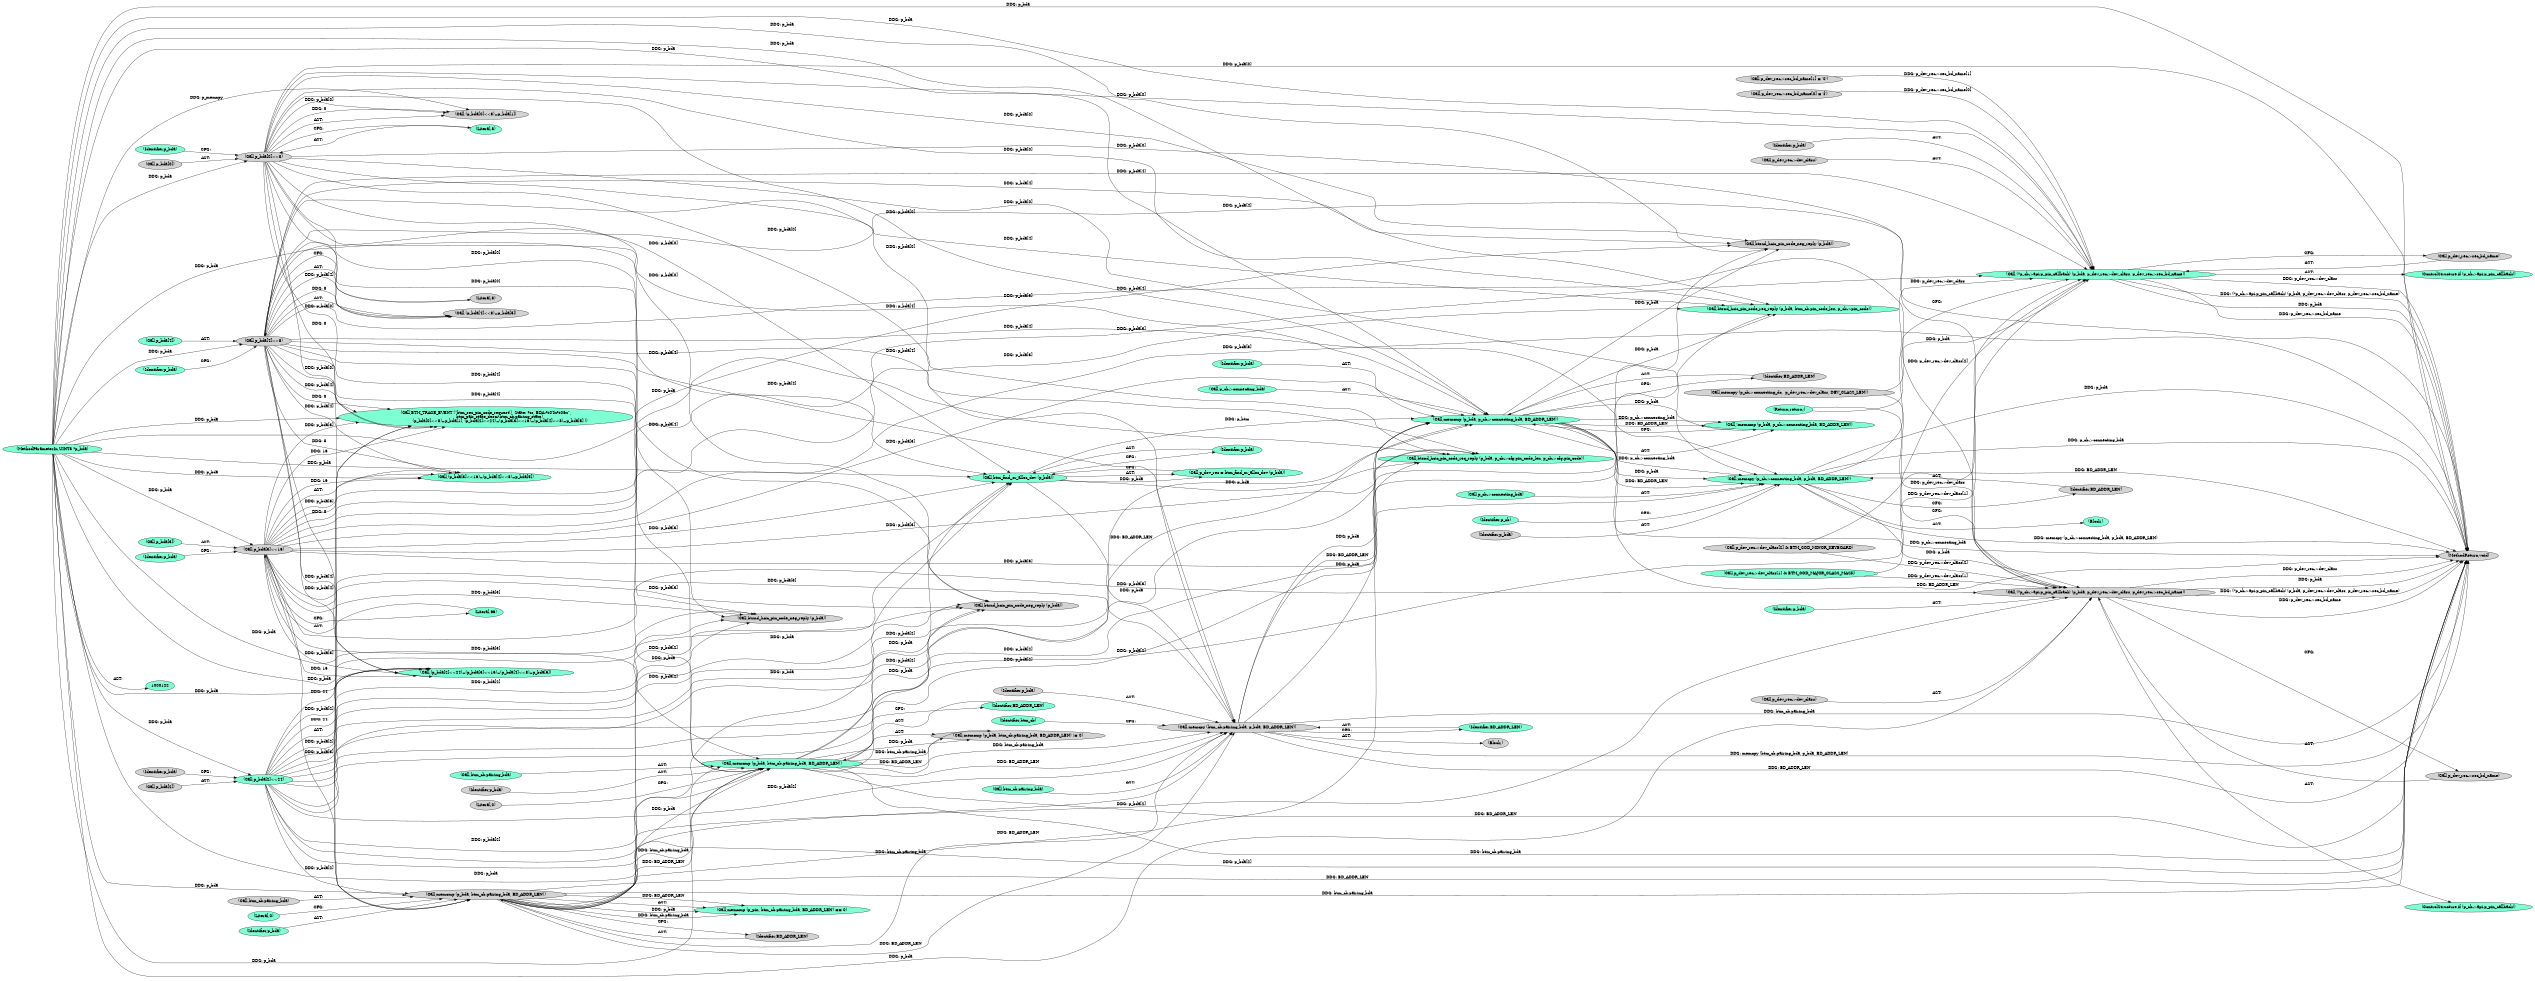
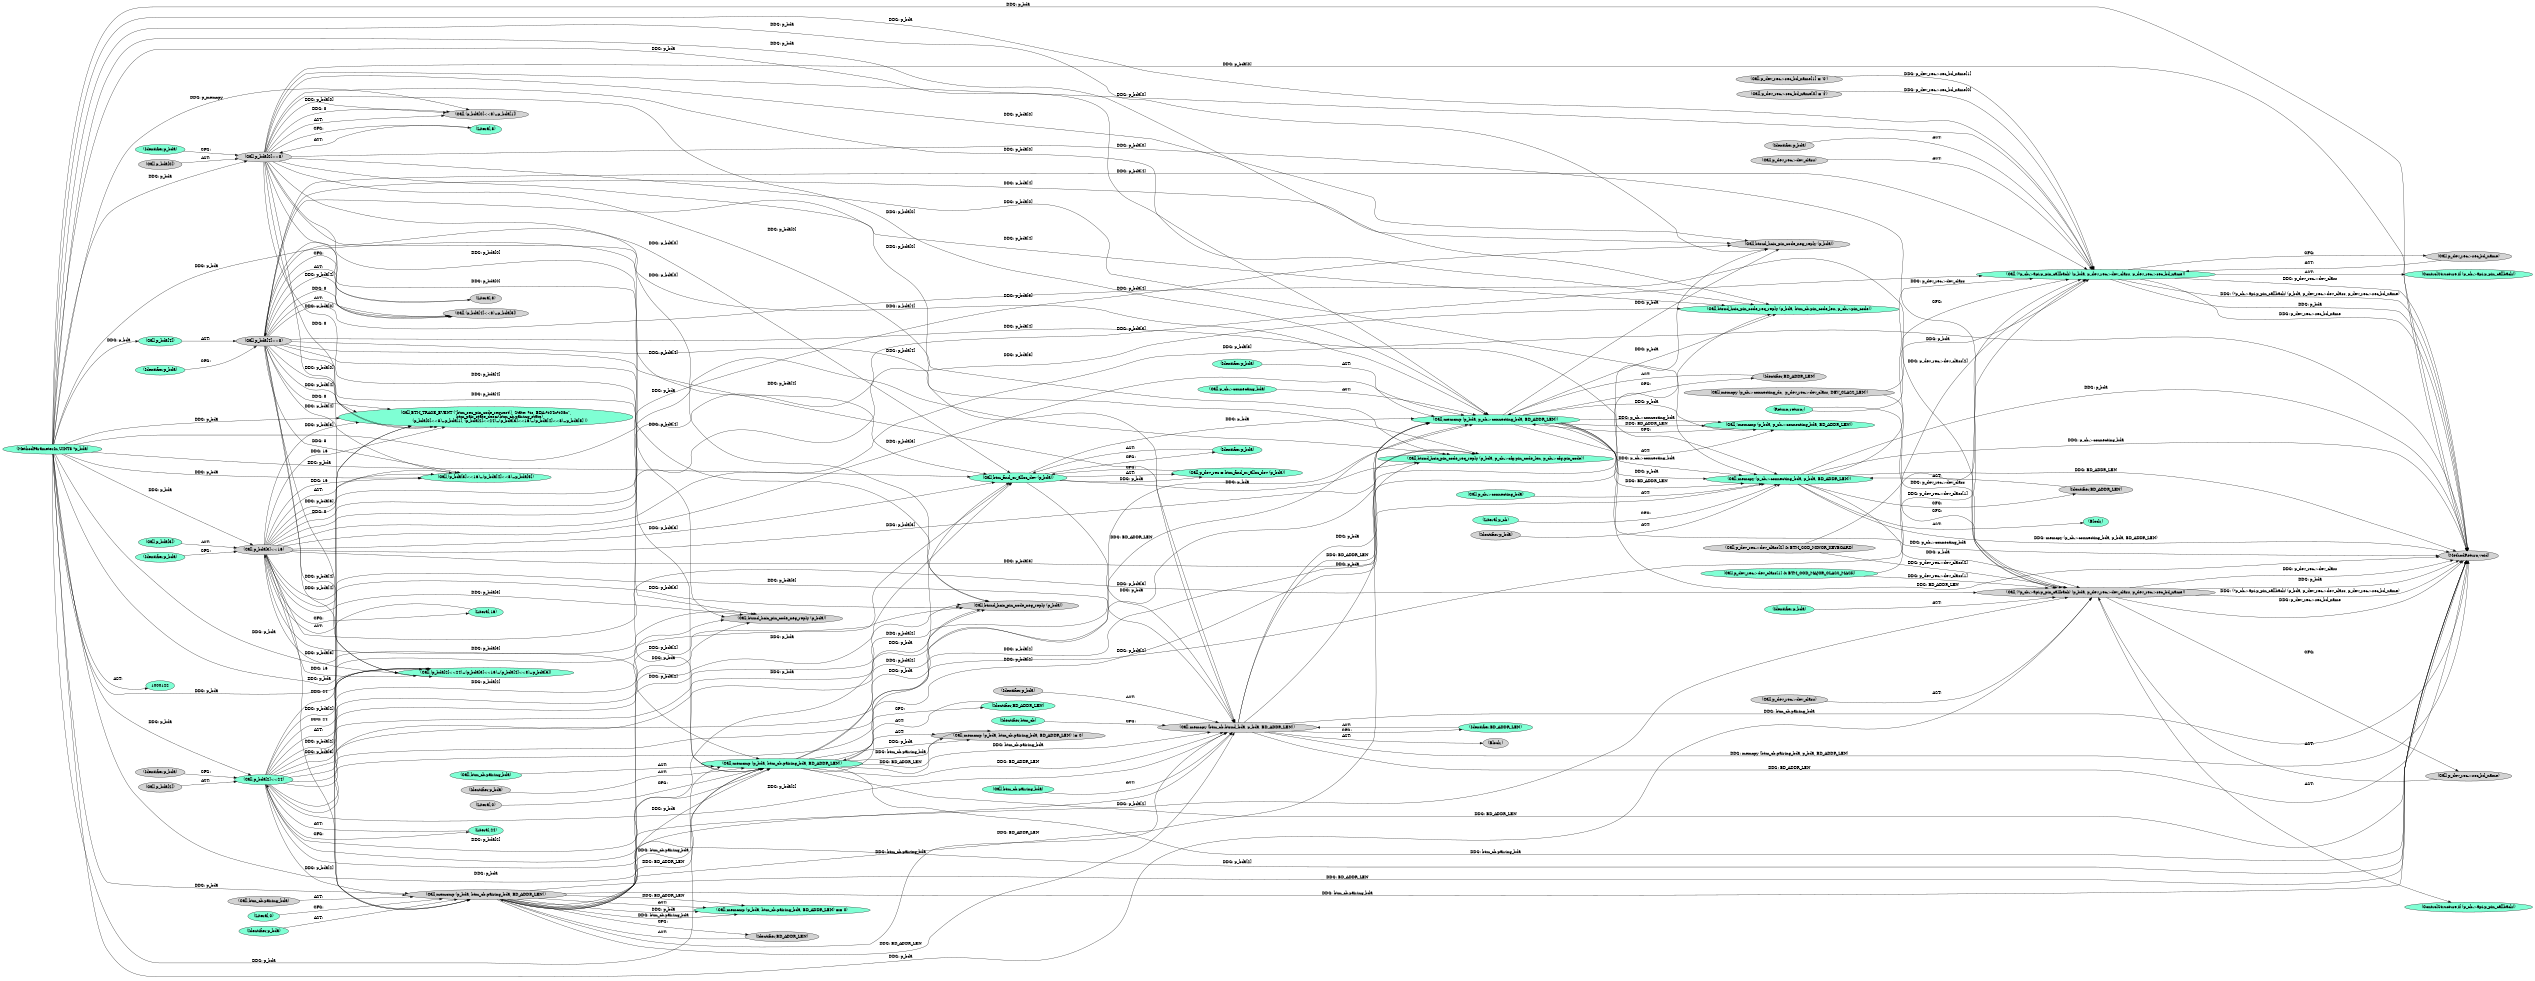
(1420, 205) -> none
(132, 365) -> (81, 380)
(1237, 419) -> (1237, 419)
(1496, 520) -> (1496, 520)
(486, 612) -> (486, 612)
(1237, 727) -> (1237, 727)
none -> (486, 831)
(782, 910) -> (782, 910)
